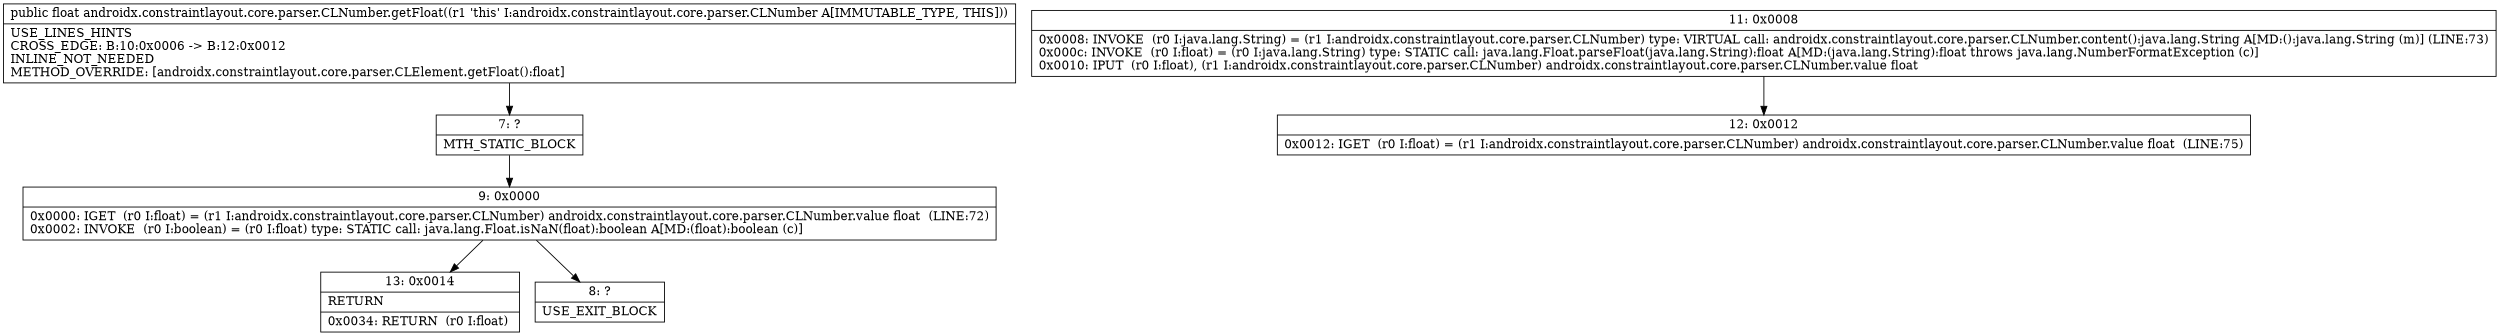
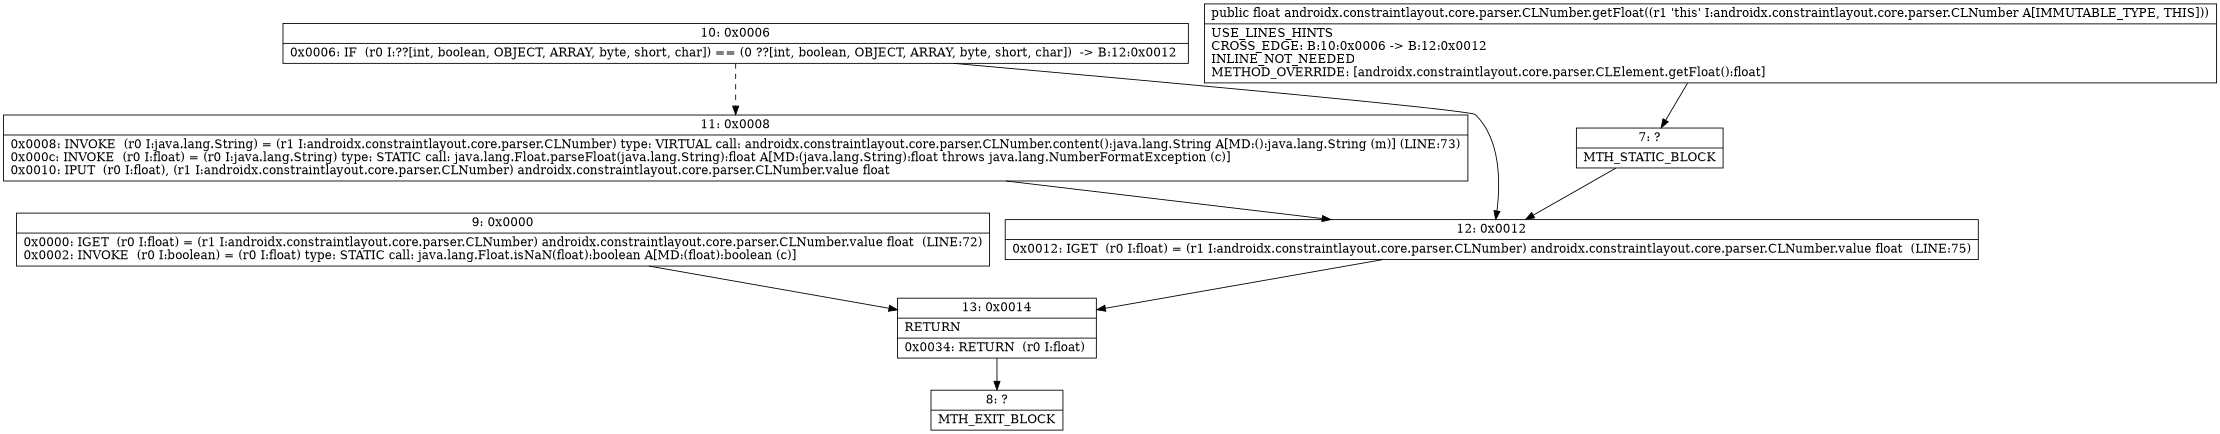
none -> (736, 43)
(510, 167) -> (1575, 192)
(555, 258) -> (997, 370)
none -> (1244, 284)
(600, 312) -> (997, 420)
